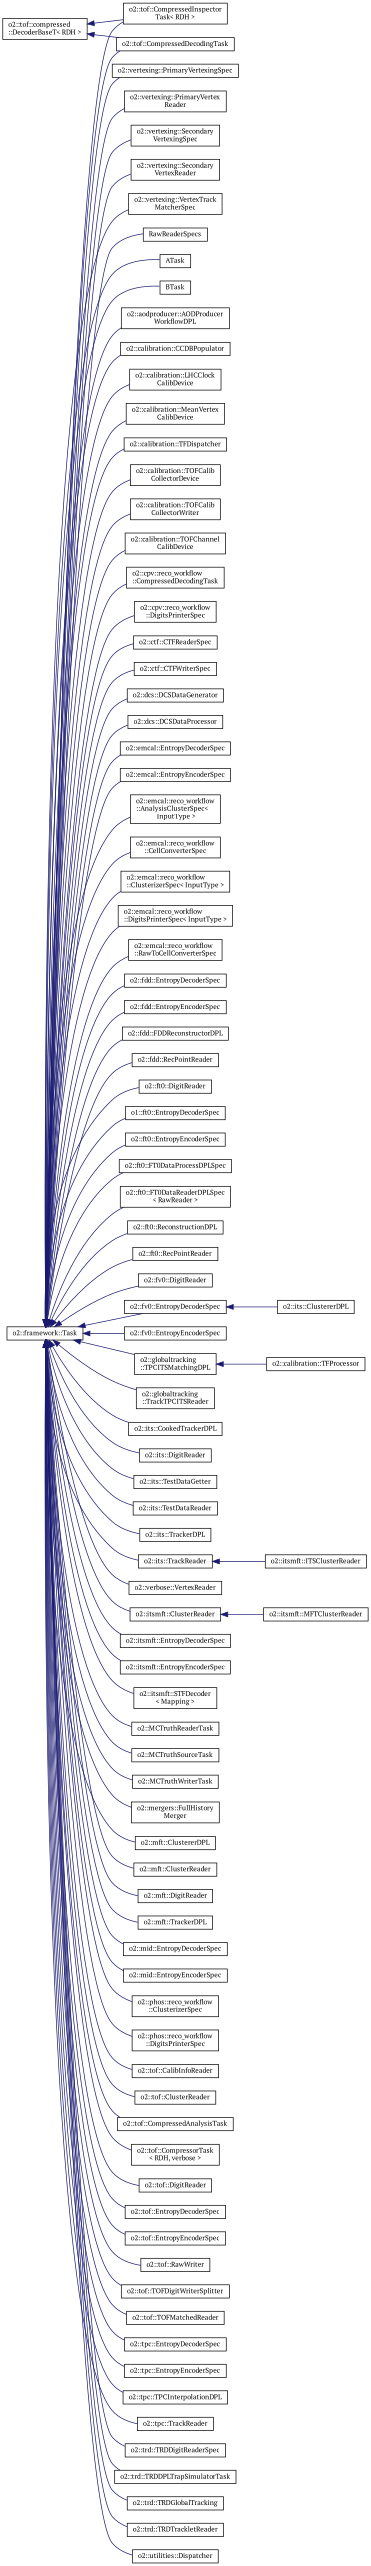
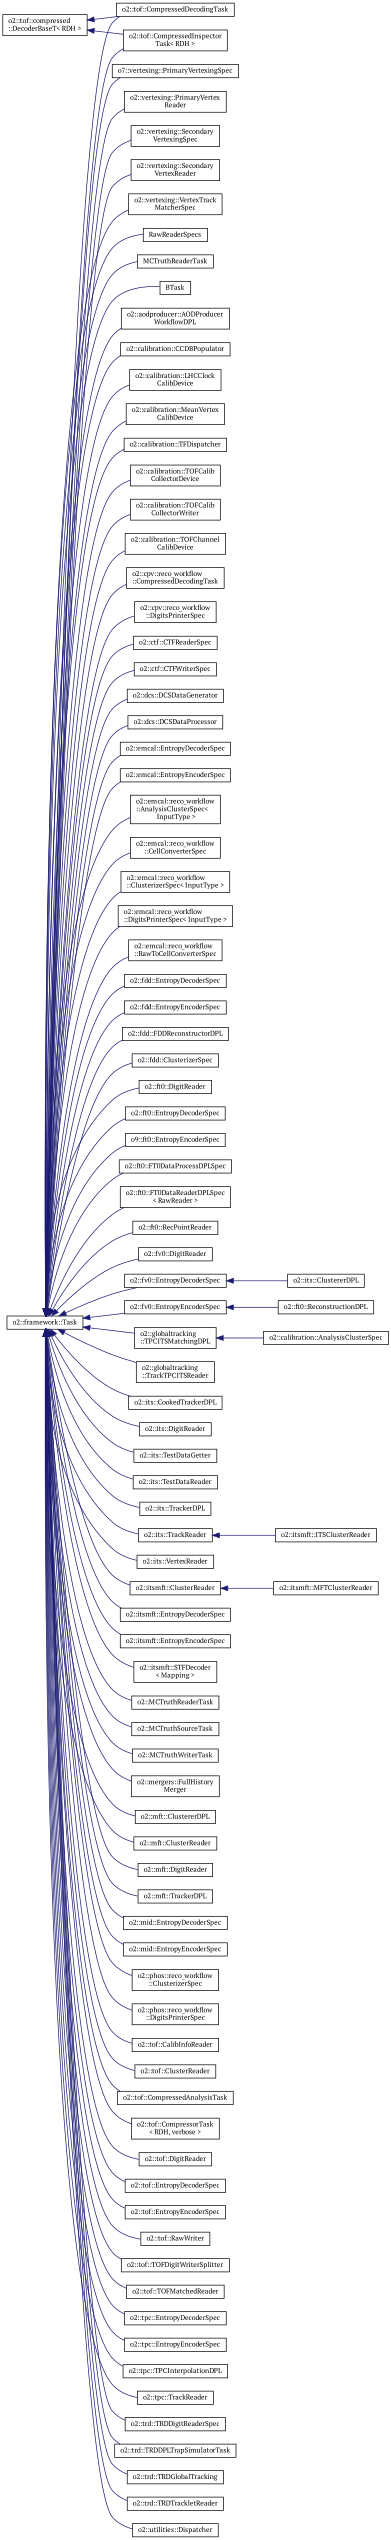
(175, 71) -> (175, 71)
(175, 261) -> (175, 261)
(175, 1060) -> (175, 1060)
(175, 1113) -> (175, 1113)
(175, 1140) -> (175, 1140)
(82, 1270) -> (256, 1307)
(316, 1364) -> (326, 1338)
(175, 1588) -> (175, 1562)
